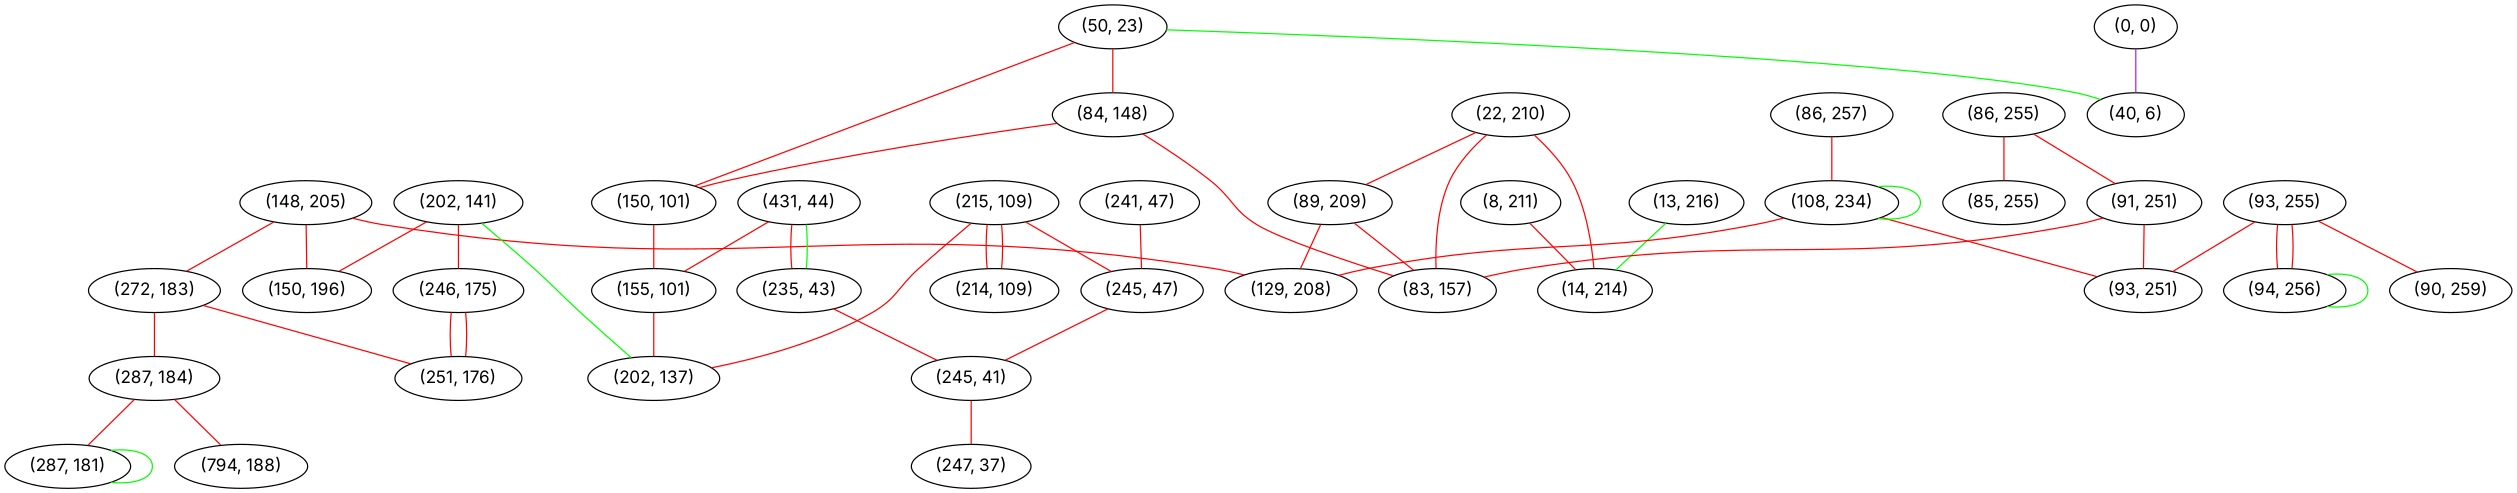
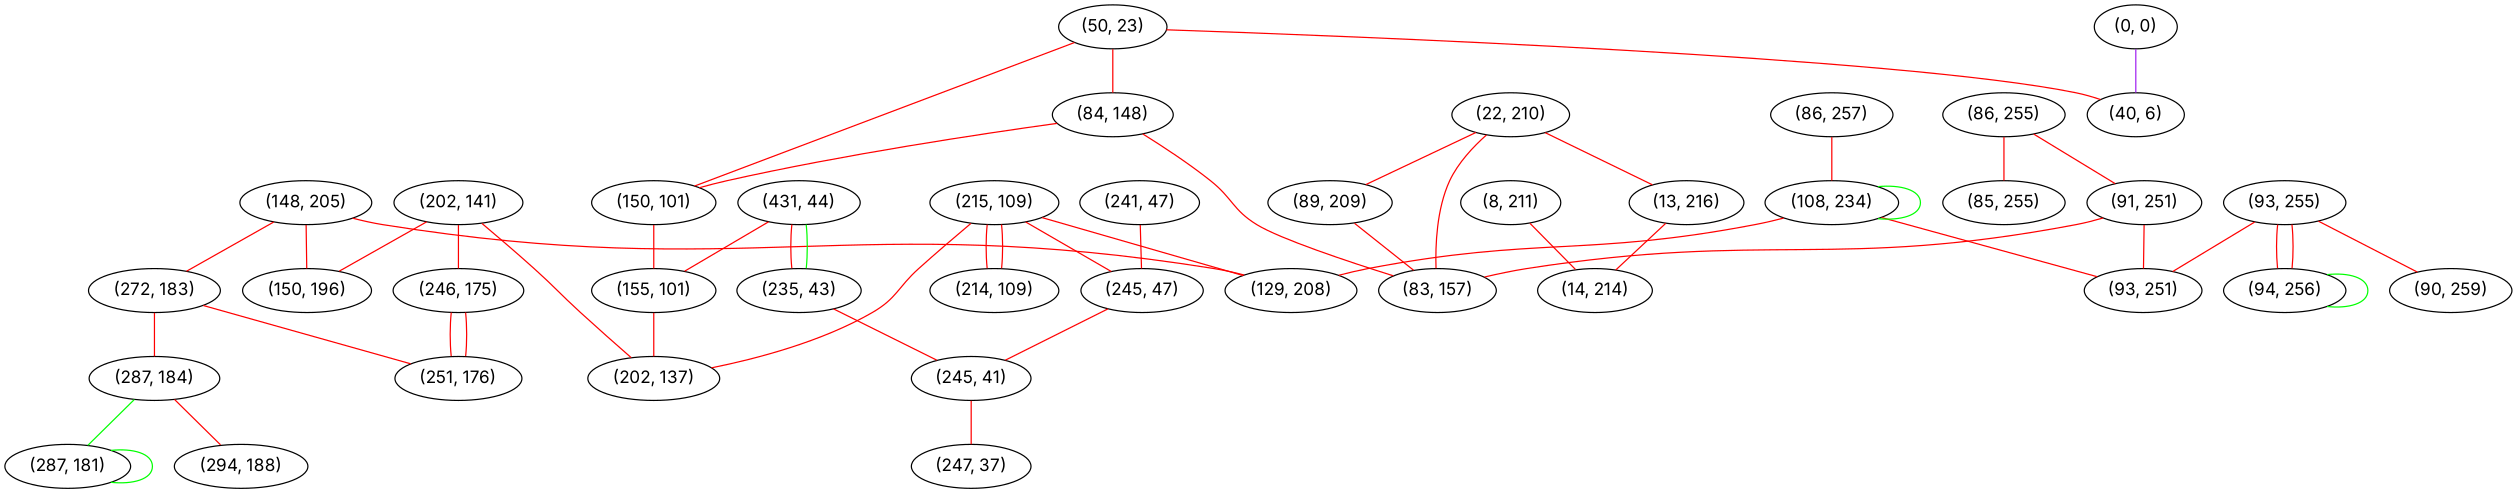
(1635, 51) -> (1635, 51)
(1578, 195) -> (1599, 159)
(1313, 241) -> (1132, 244)
(1641, 247) -> (1641, 247)
(557, 290) -> (557, 290)
(111, 422) -> (111, 422)
(241, 466) -> (241, 466)
